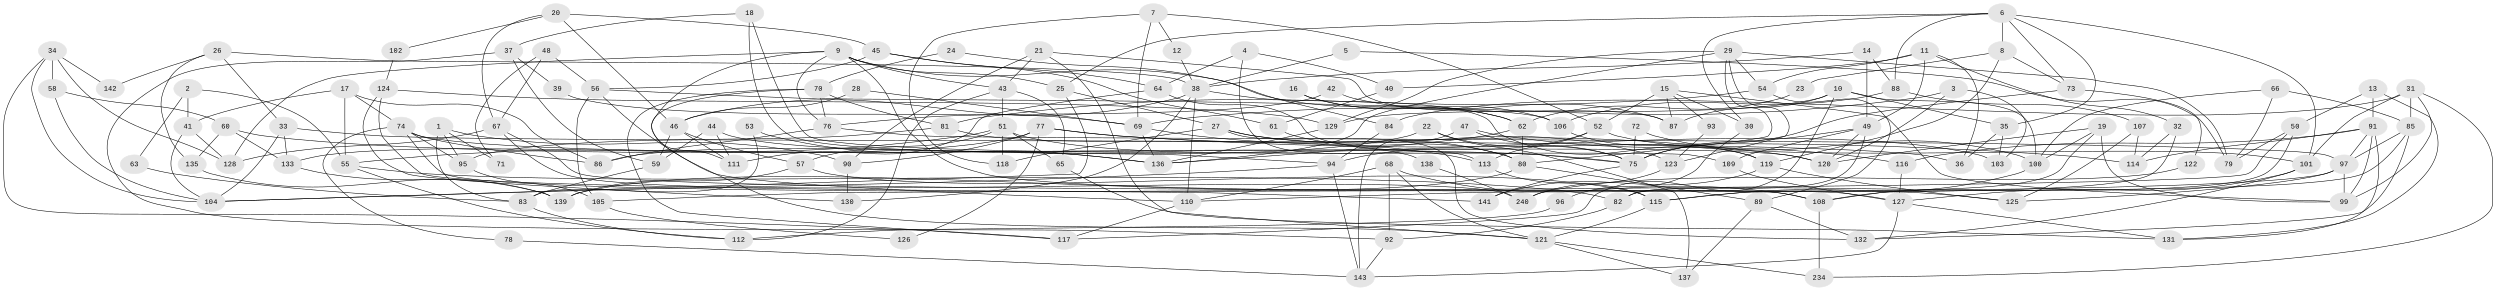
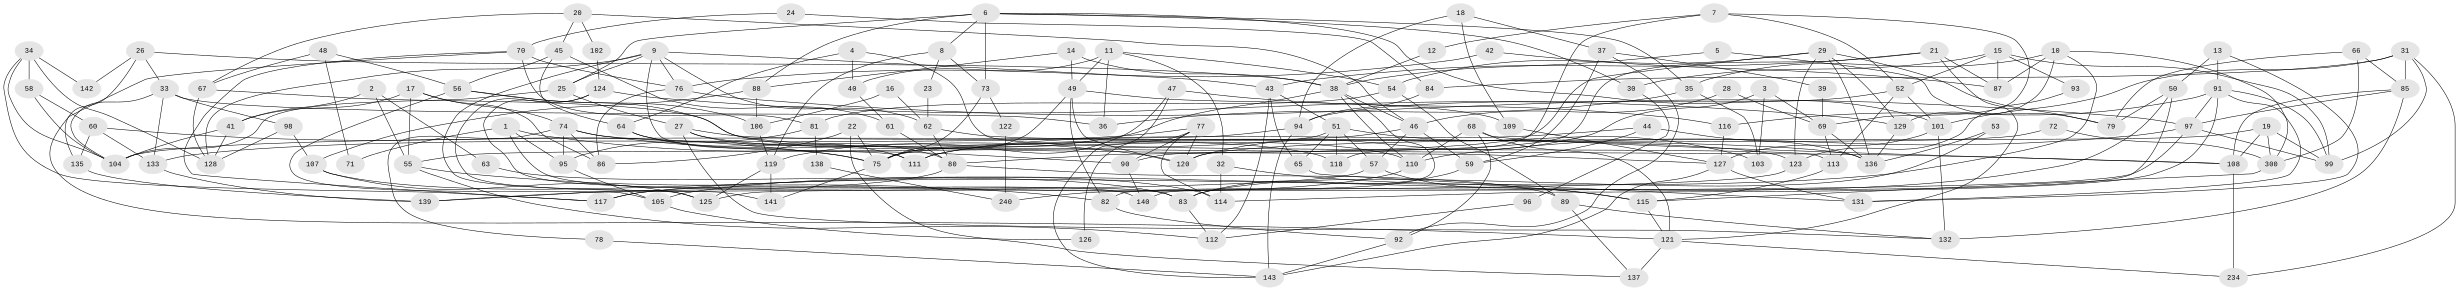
none -> (288, 127)
(2035, 164) -> (2271, 164)
(1206, 185) -> none
(847, 202) -> (1143, 202)
